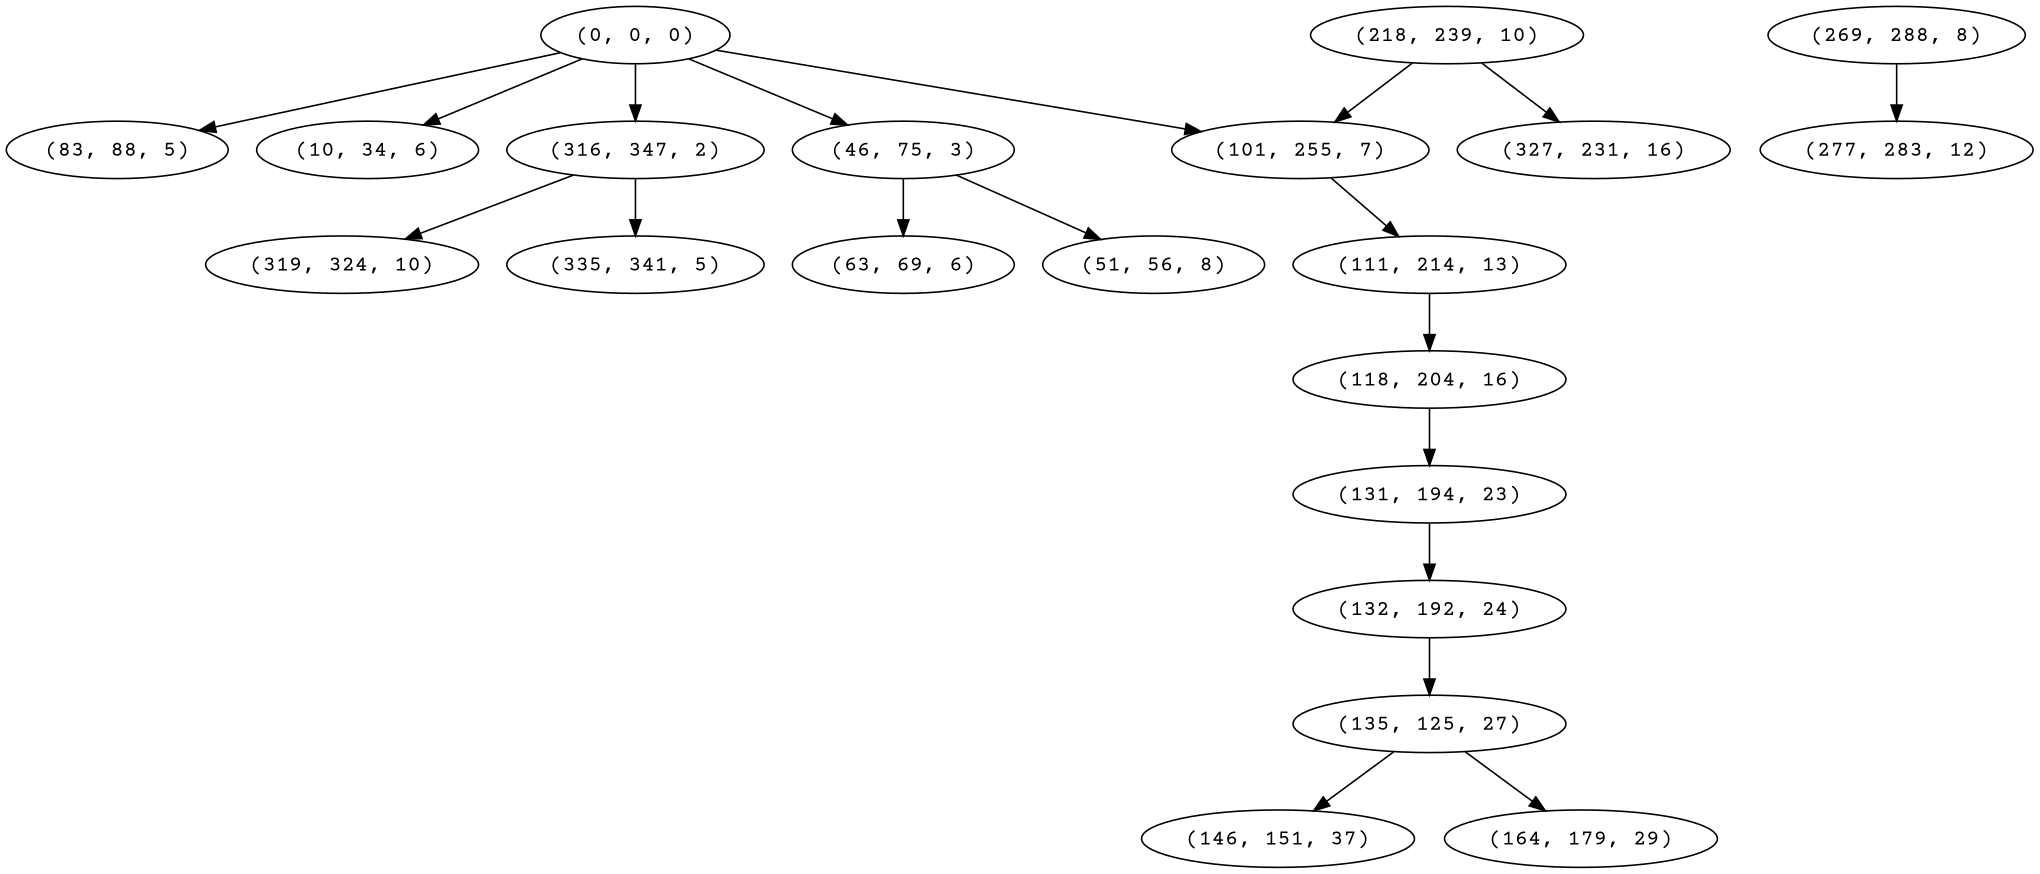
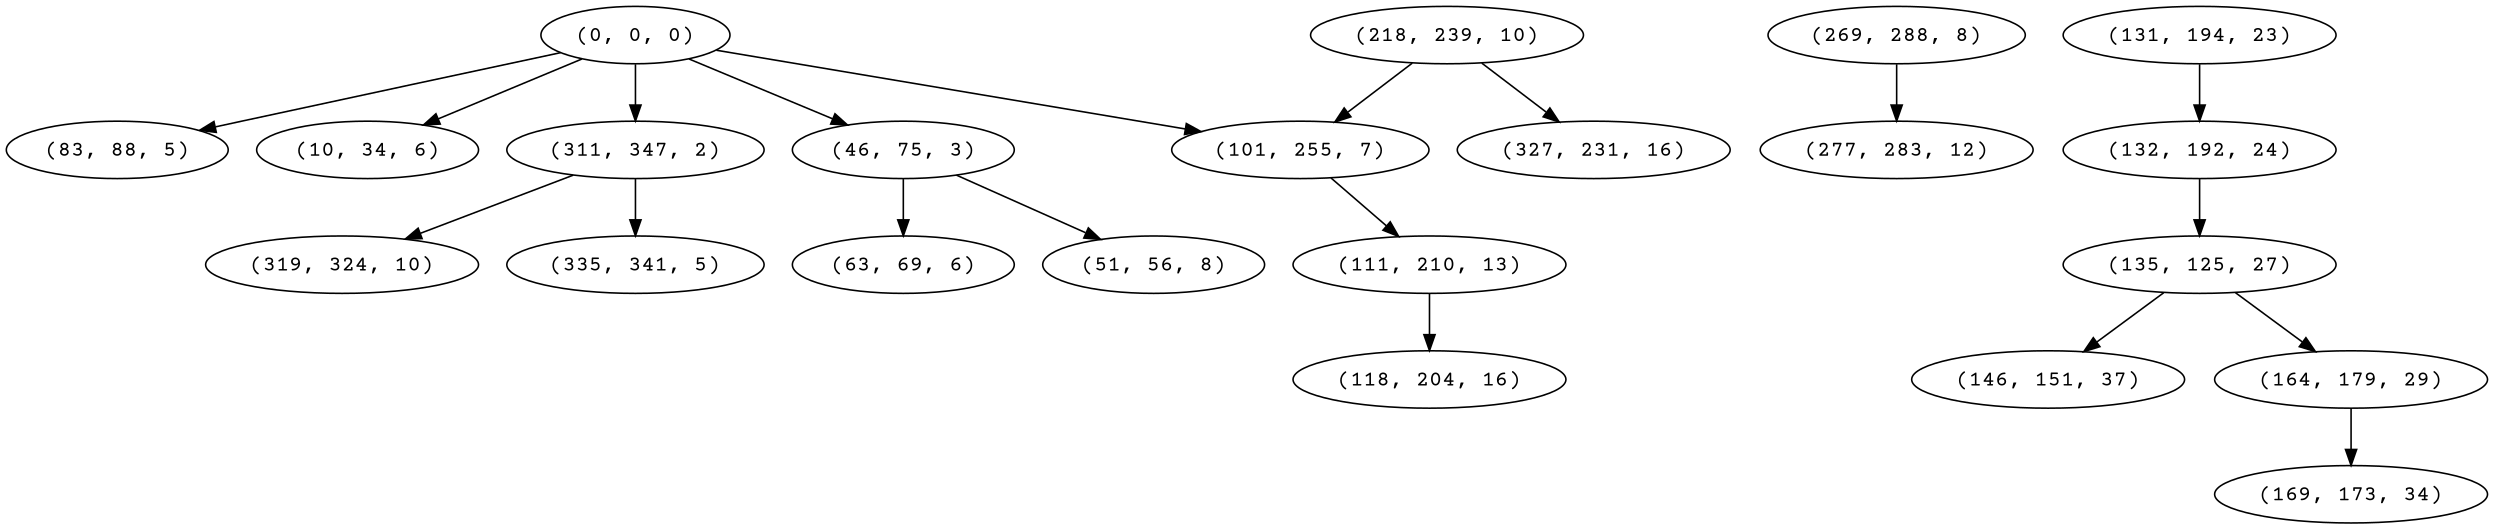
(635, 150) -> (635, 150)
(1429, 265) -> (1429, 265)
(1429, 429) -> none
none -> (2351, 494)
